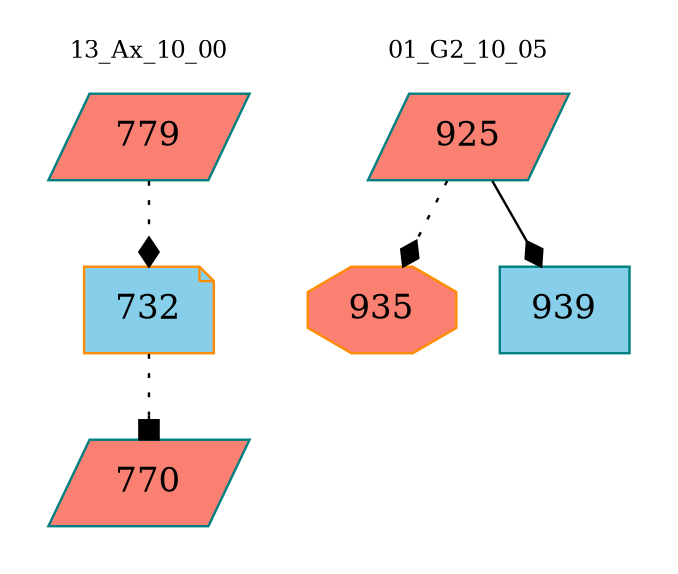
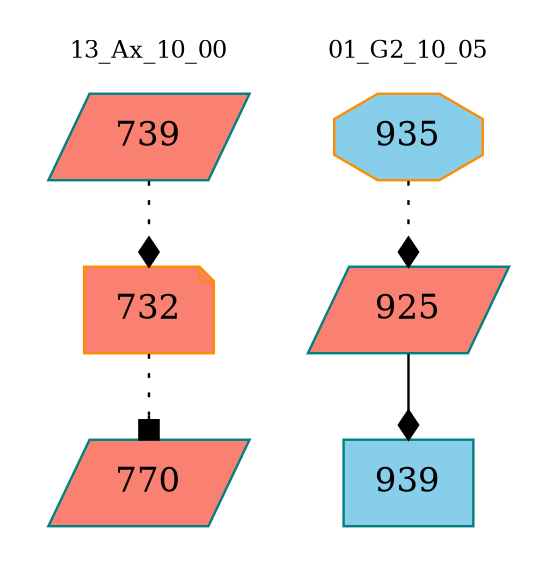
(149, 137) -> (149, 137)
(432, 211) -> (408, 209)
(149, 310) -> (149, 310)
(382, 310) -> (408, 137)
